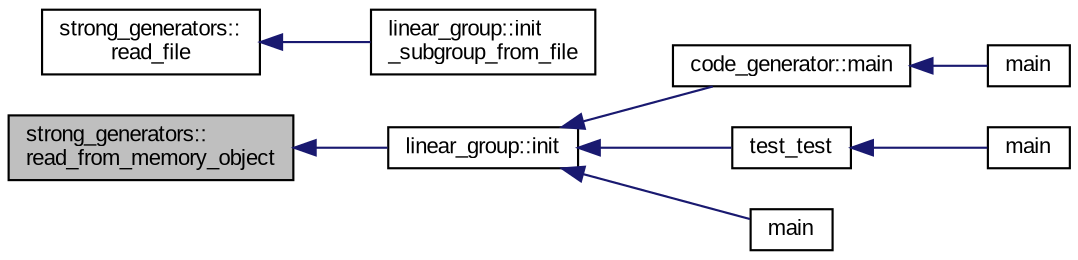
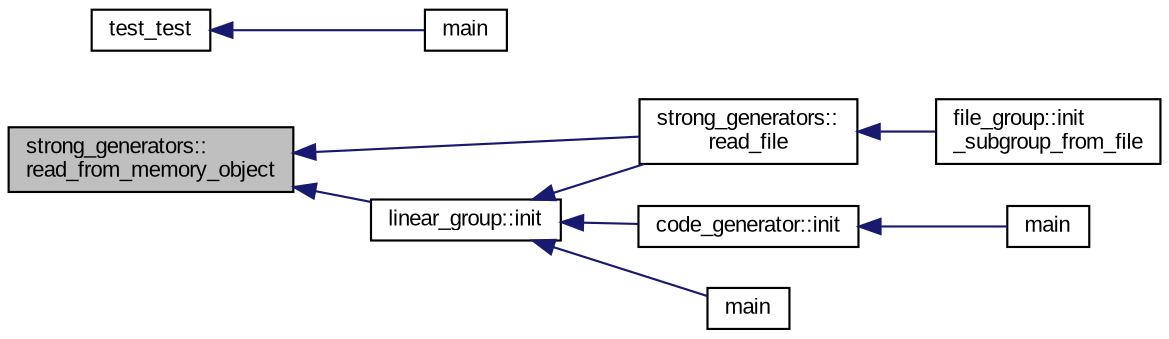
(483, 42) -> (1048, 132)
(792, 66) -> (748, 226)
none -> (477, 144)
(666, 148) -> (599, 178)
